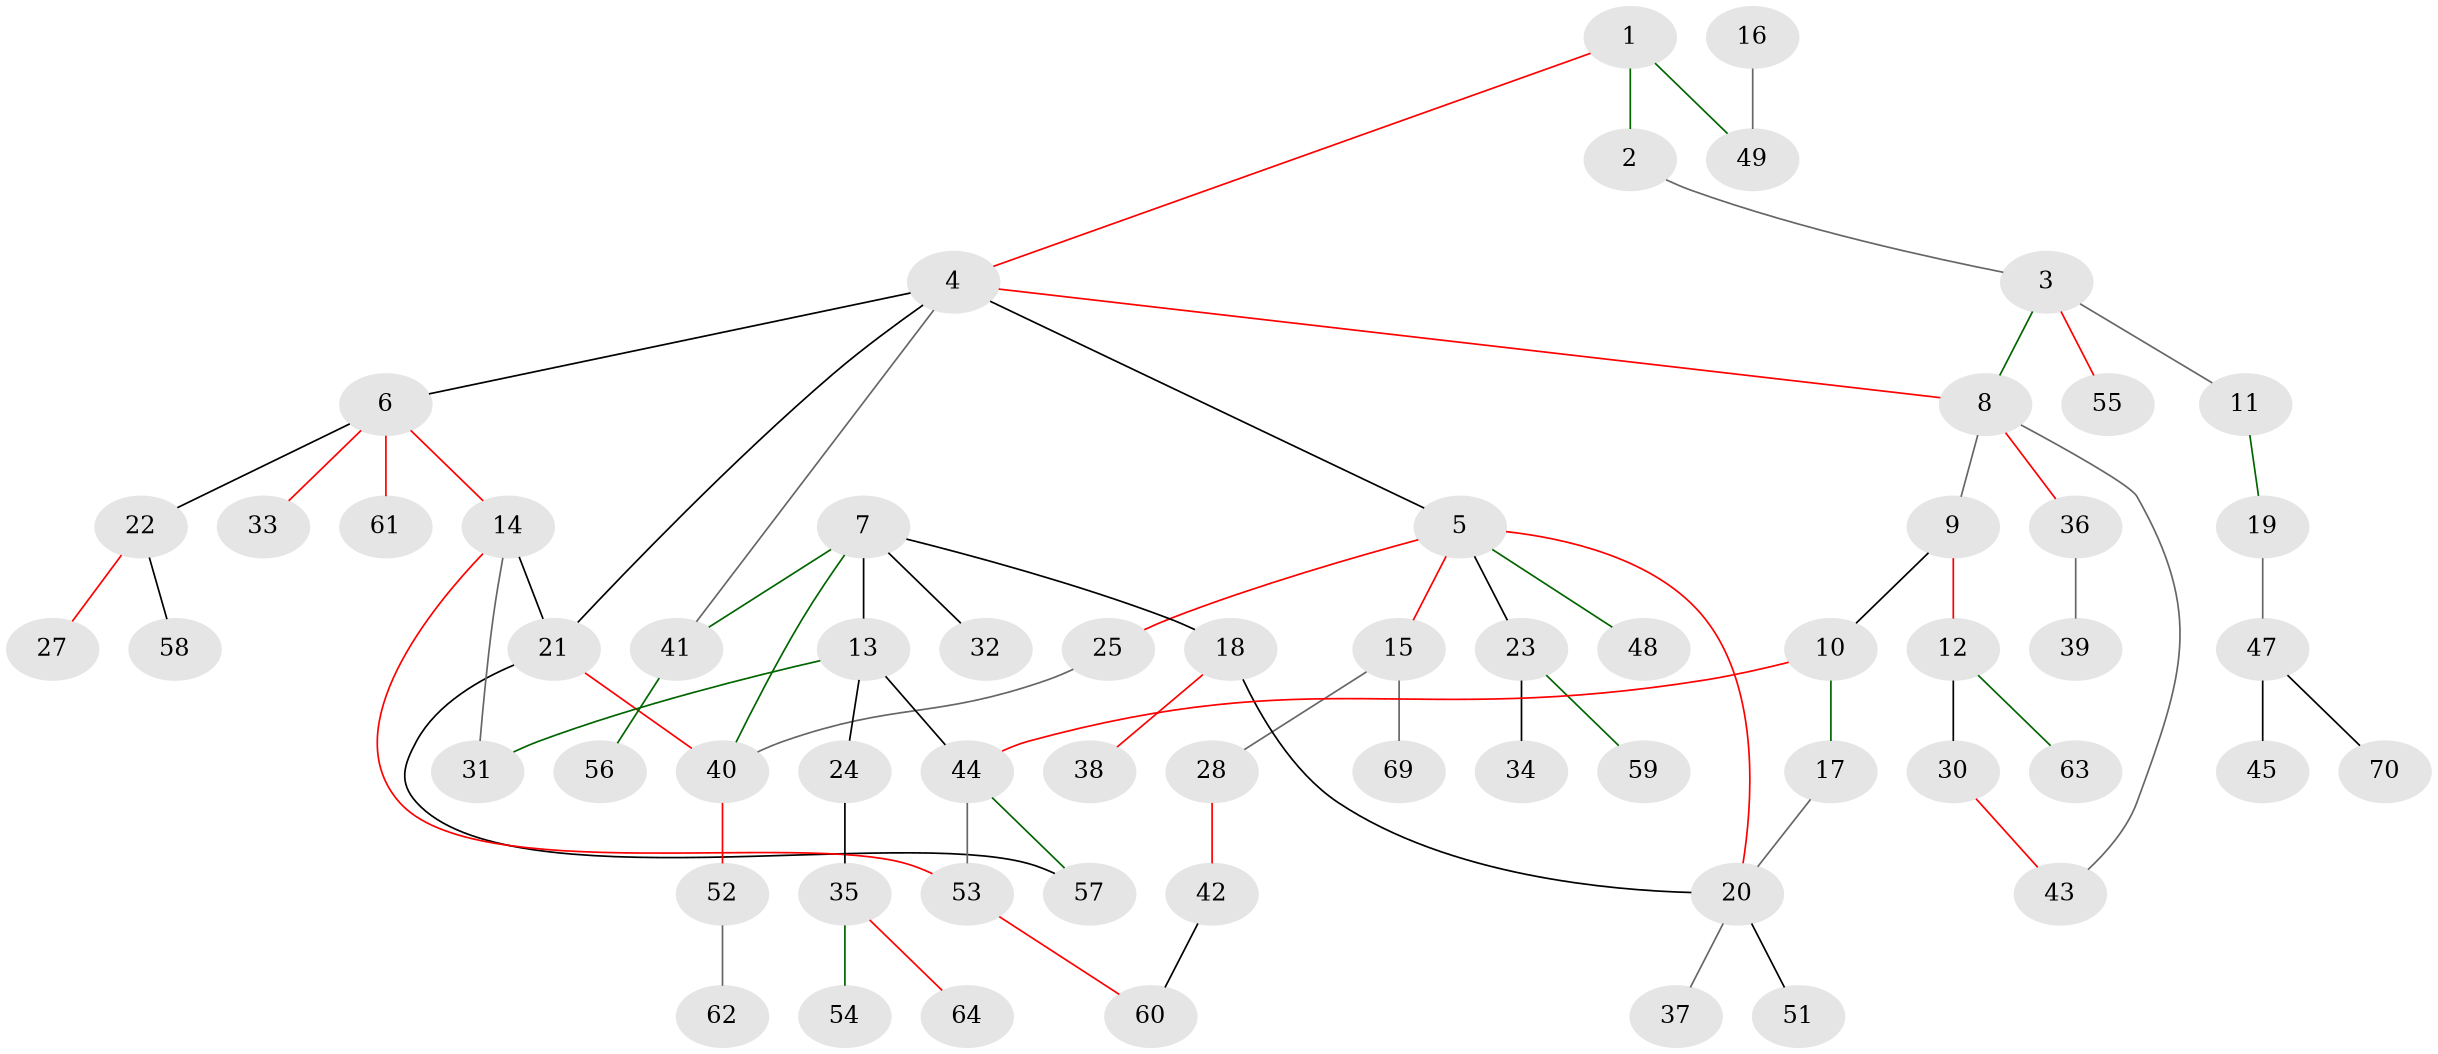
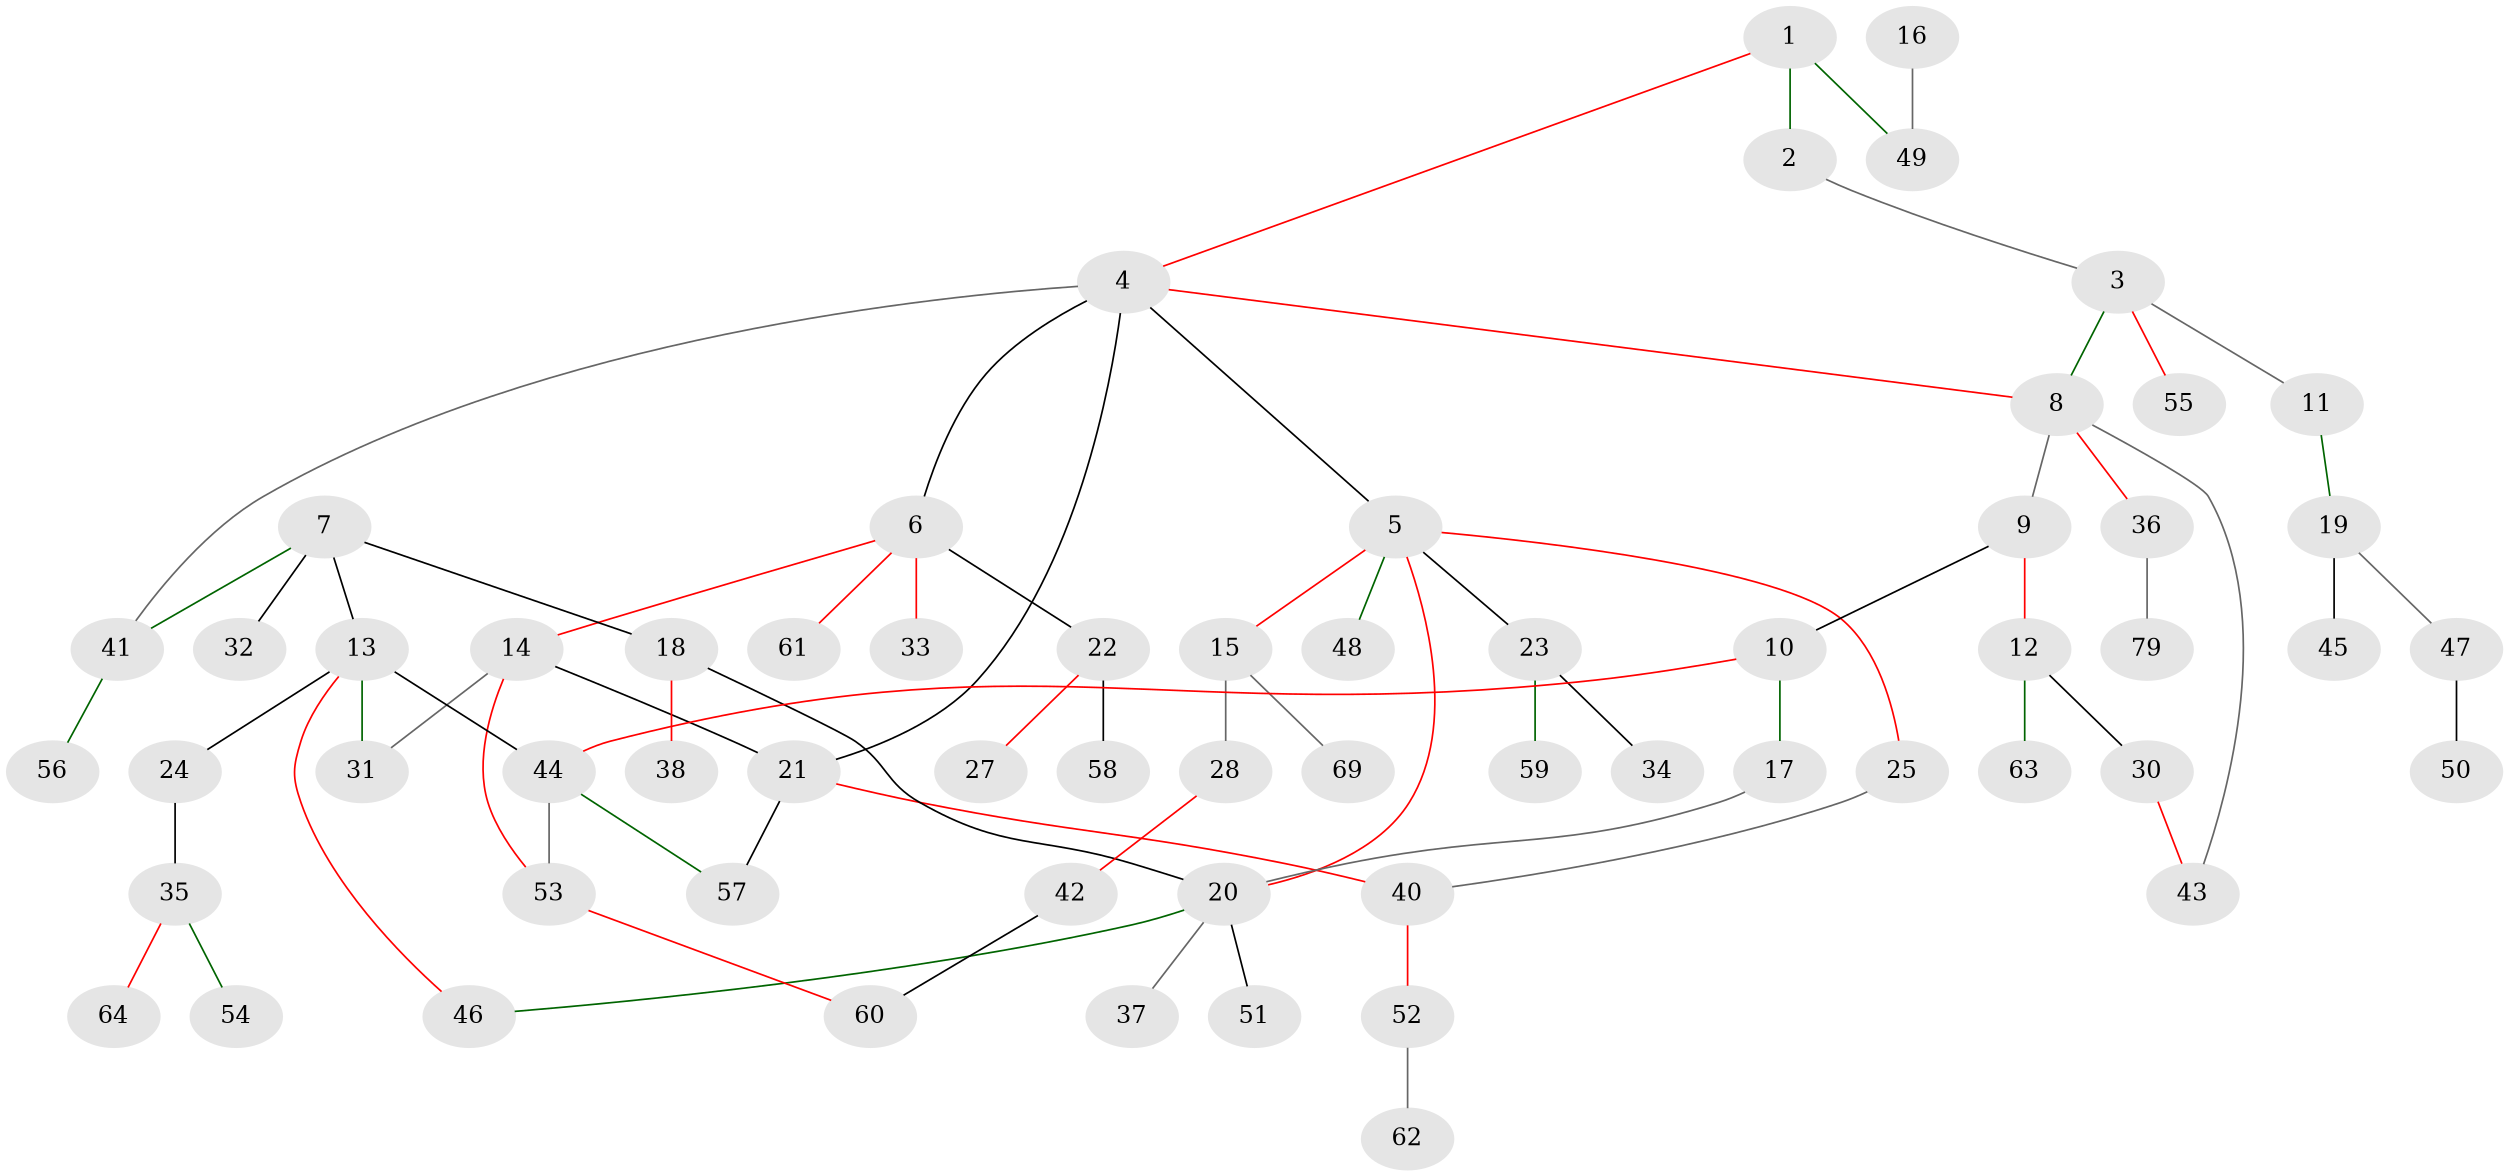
(786, 646) -> none
(2076, 649) -> (2147, 649)
(2263, 711) -> (2334, 588)
(2385, 772) -> (2457, 772)
none -> (469, 1017)
